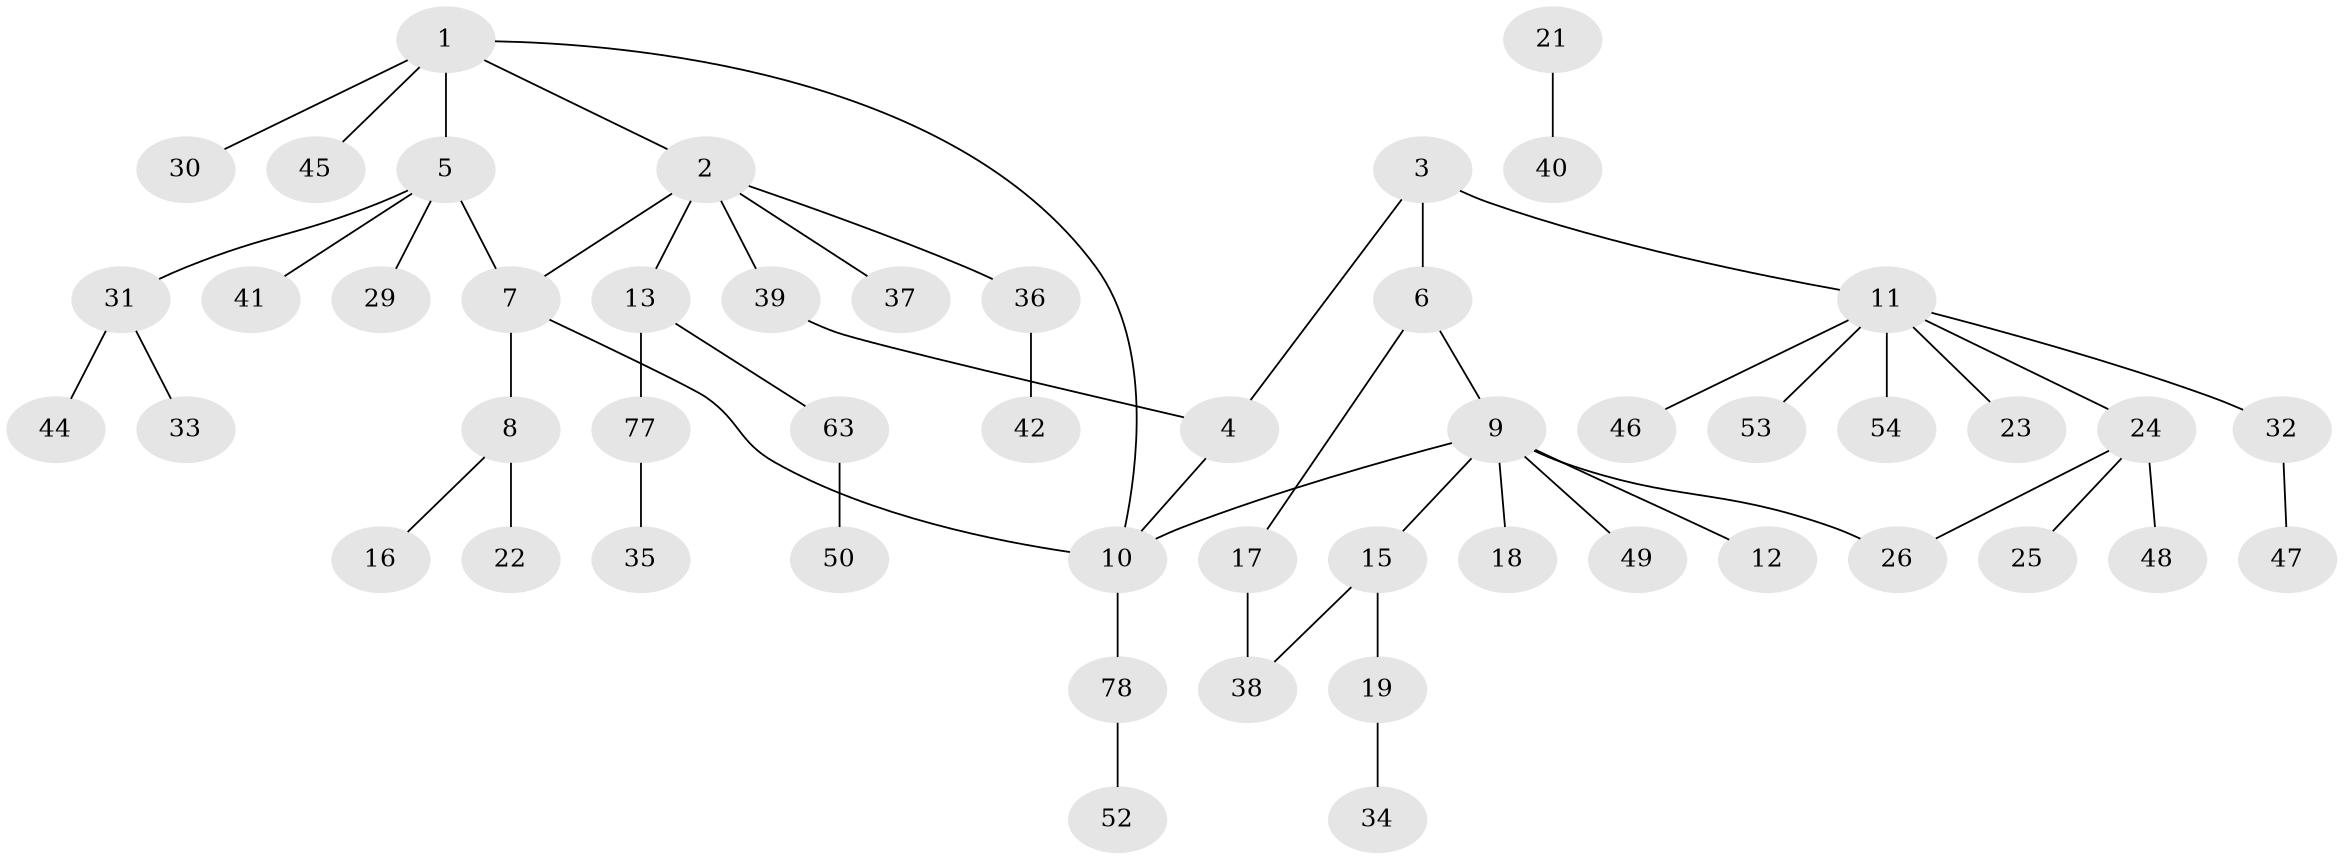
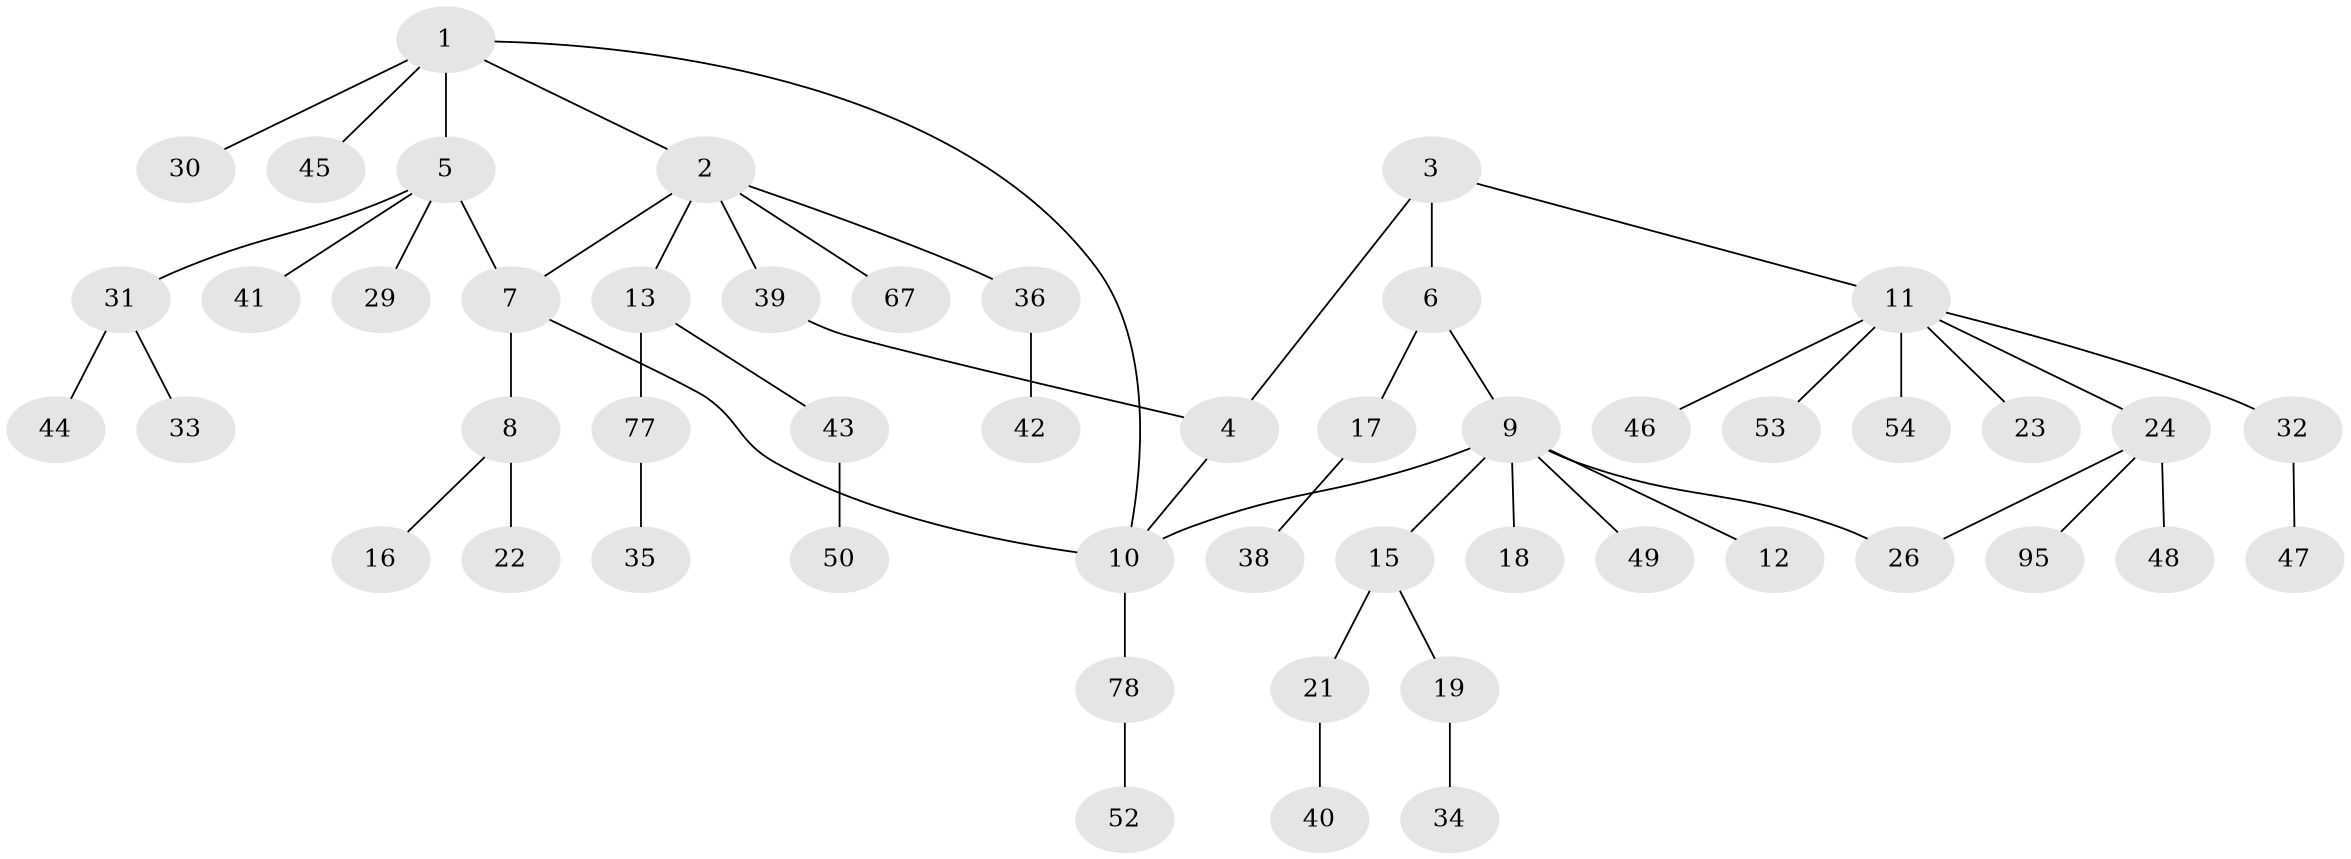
(901, 300) -> (901, 300)
(840, 430) -> (840, 430)
(2028, 560) -> (2035, 560)
(1313, 625) -> (1352, 625)
